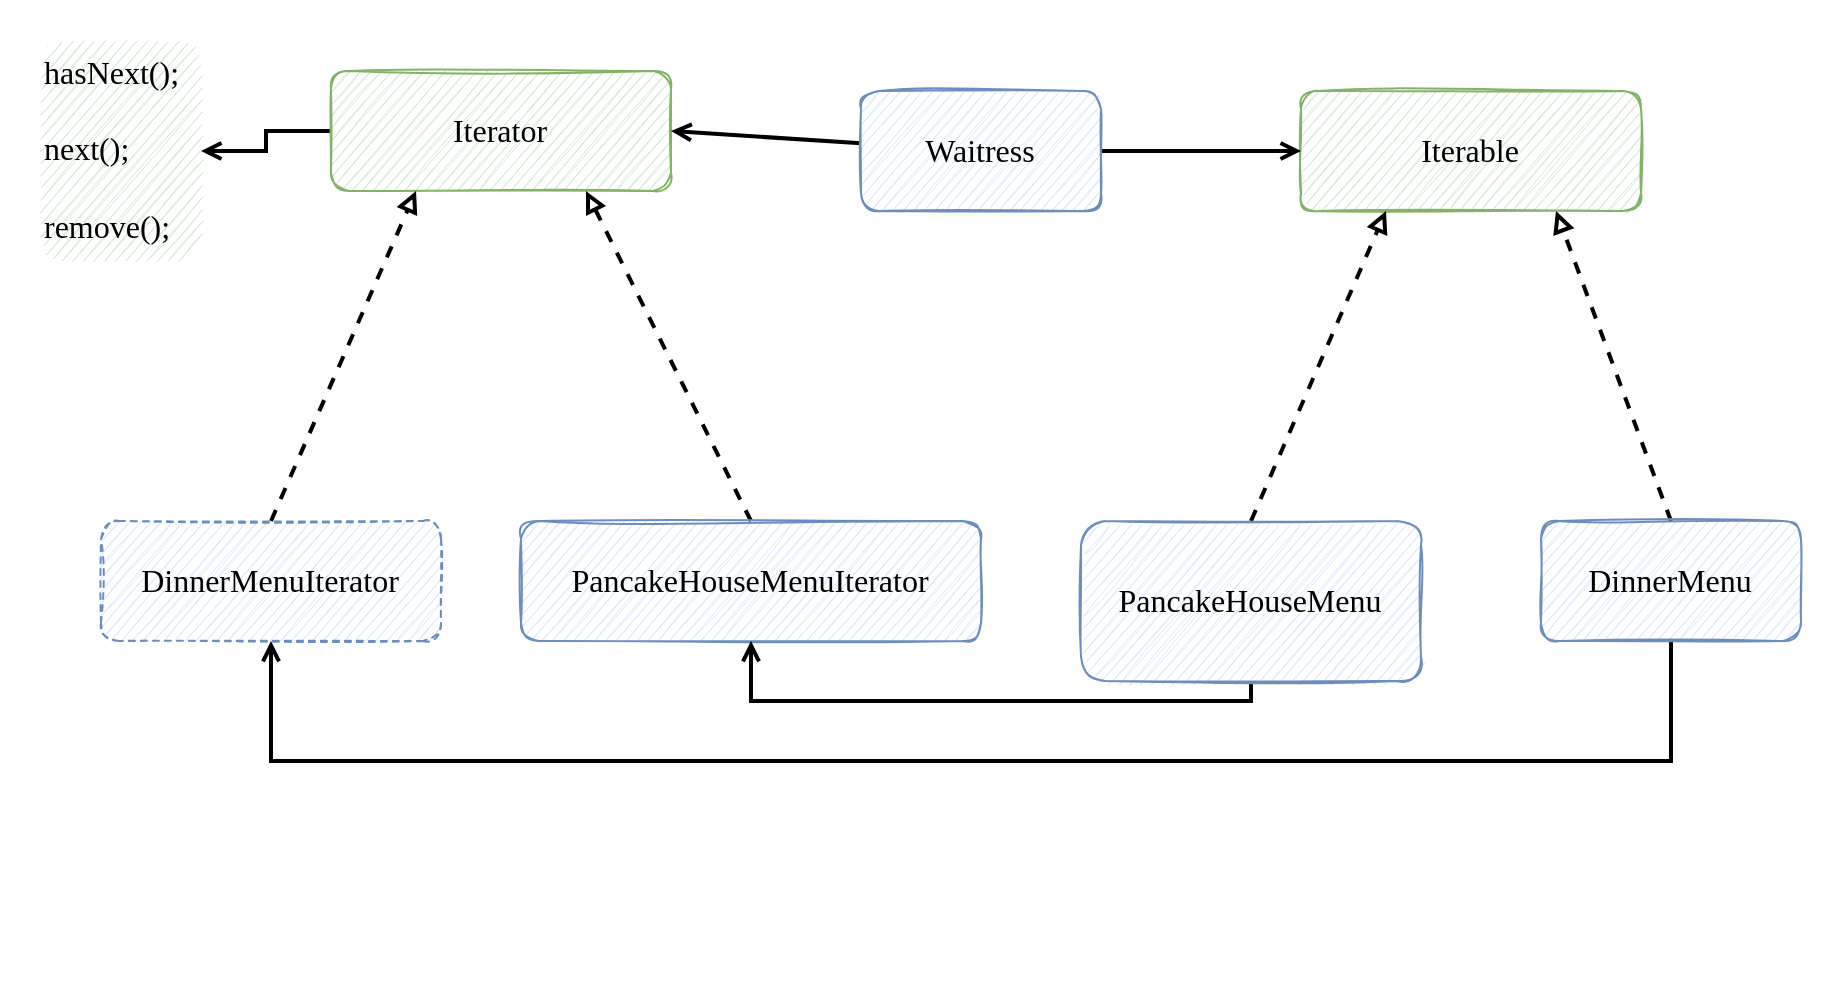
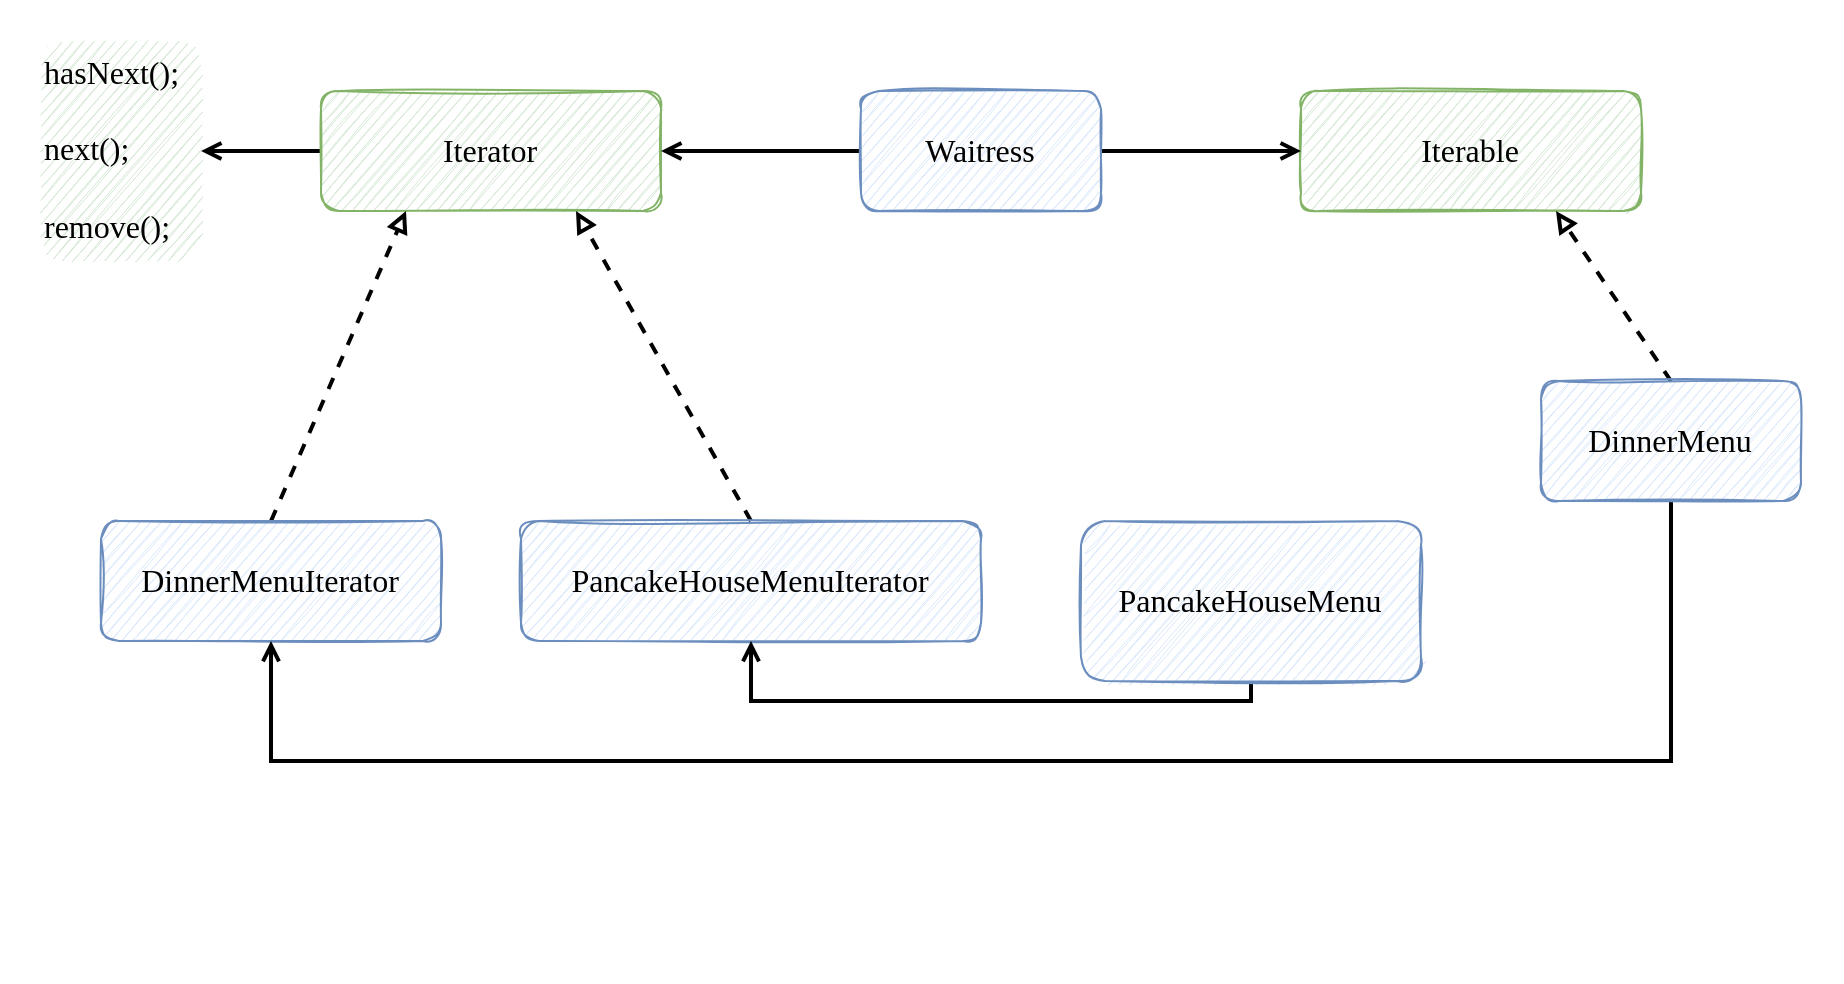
(501, 131) -> (491, 151)
(1340, 317) -> none
(271, 581) -> (271, 581)
(1671, 581) -> (1671, 441)
